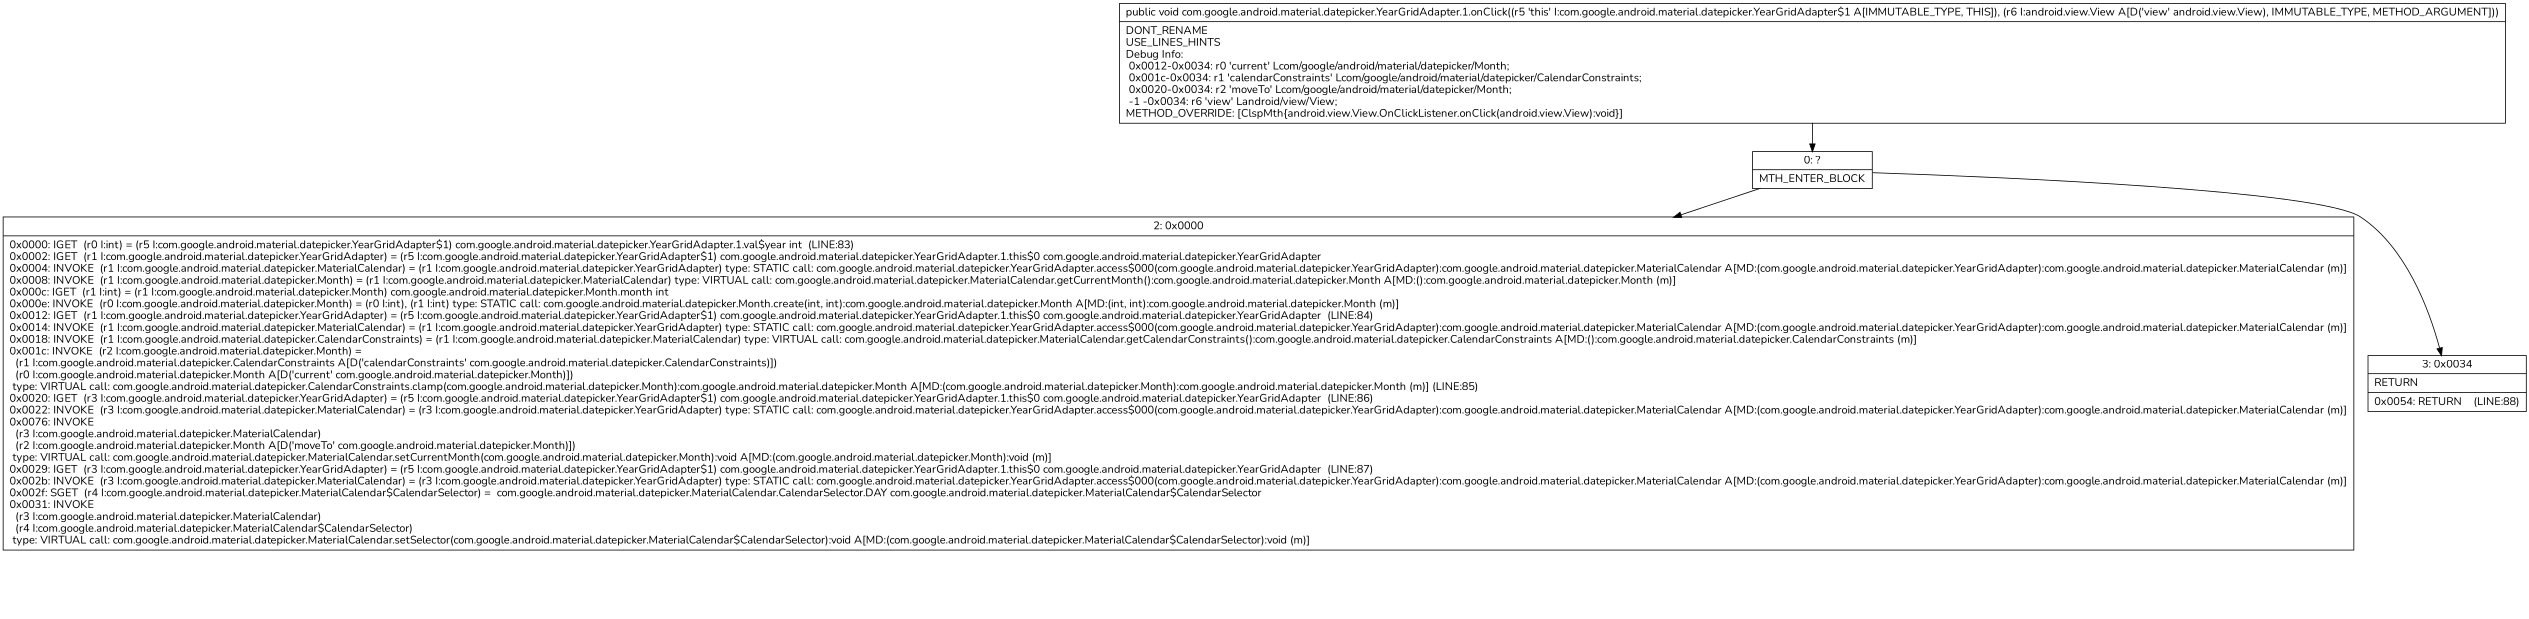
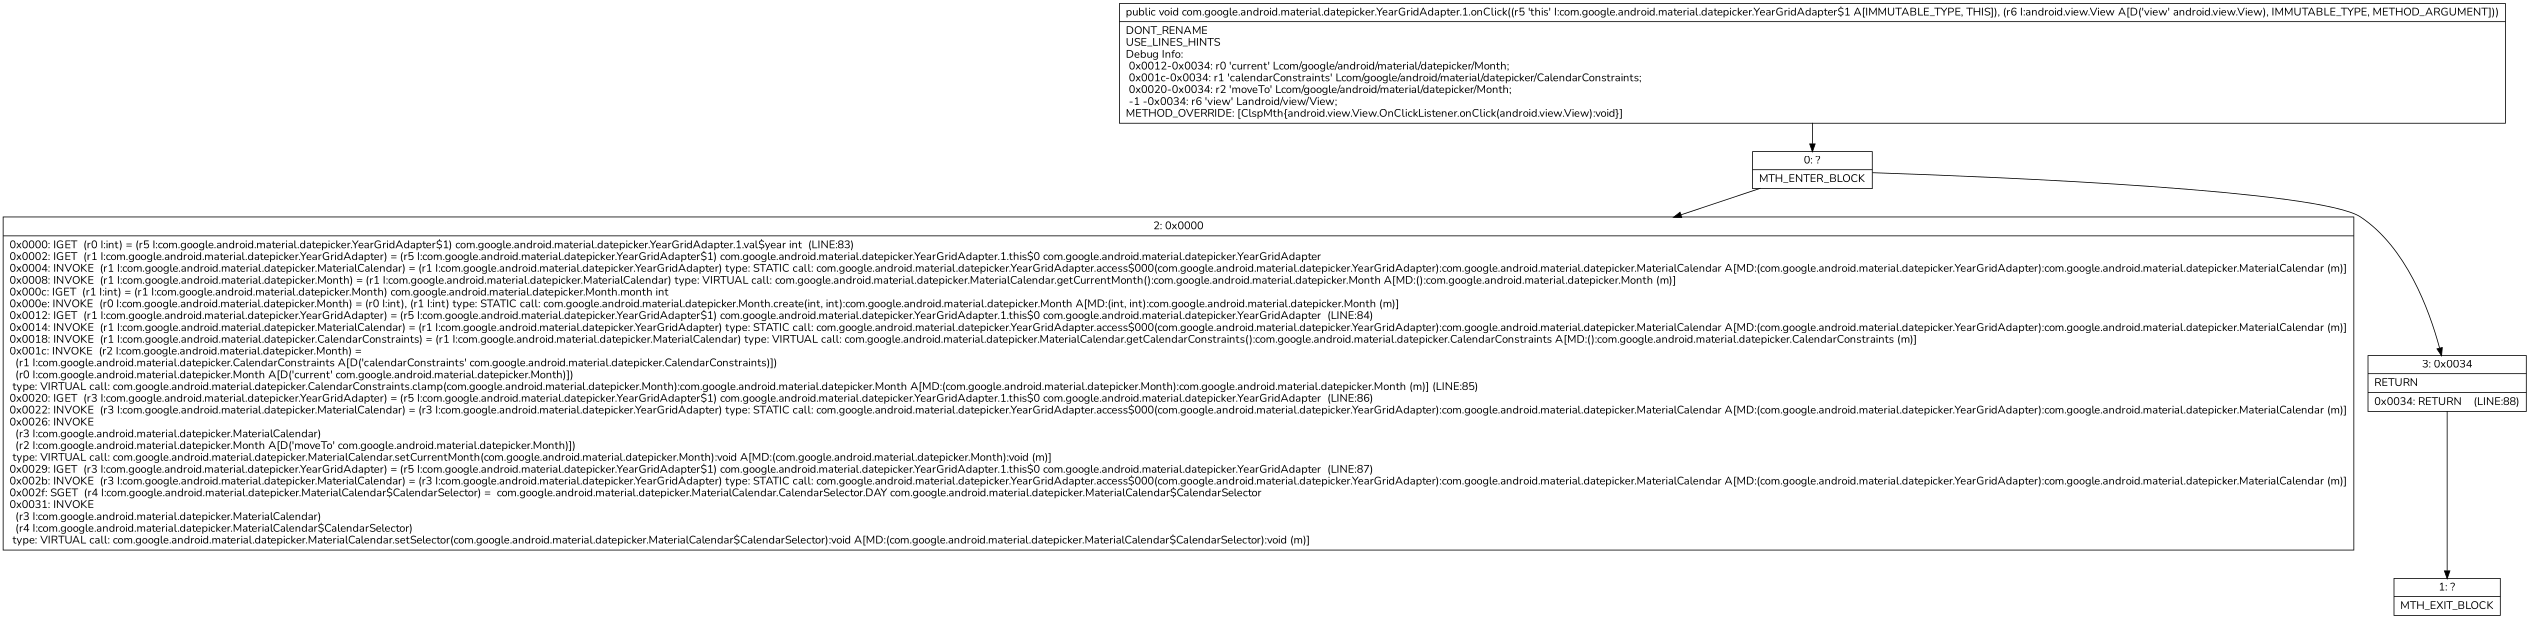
(2447, 402) -> (2447, 402)
(55, 422) -> (55, 422)
none -> (2447, 597)
